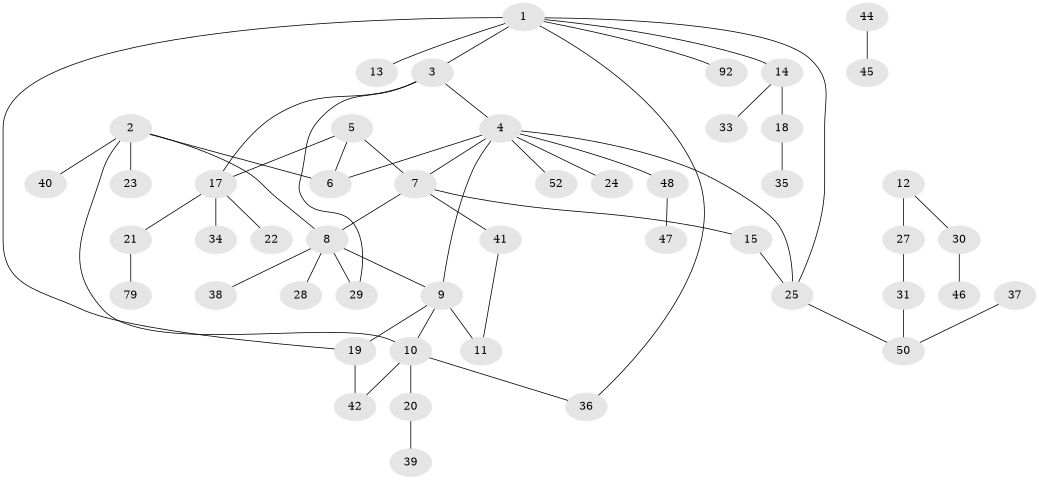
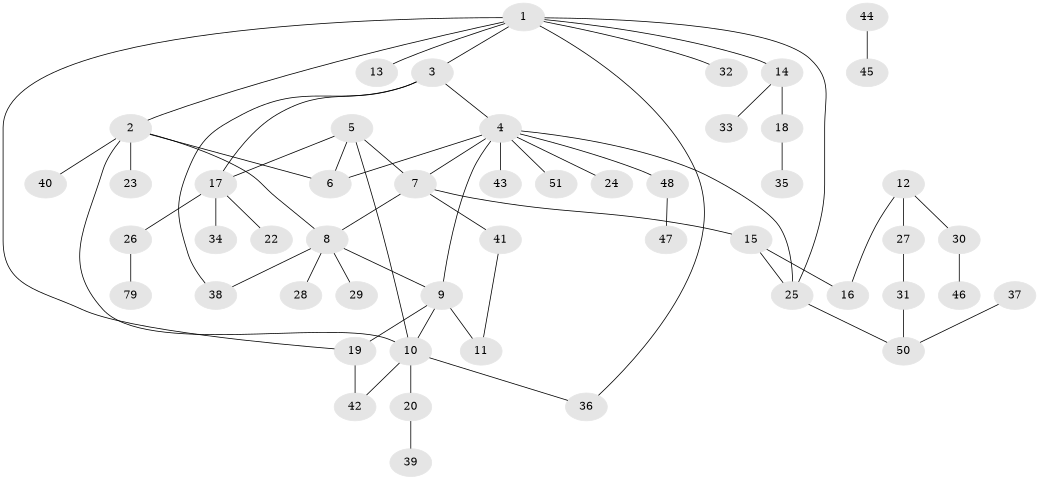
none -> (324, 65)
(726, 73) -> (726, 73)
(304, 164) -> (233, 120)
none -> (501, 184)
(556, 184) -> (556, 184)
none -> (384, 239)
(131, 240) -> (131, 240)
none -> (848, 296)
